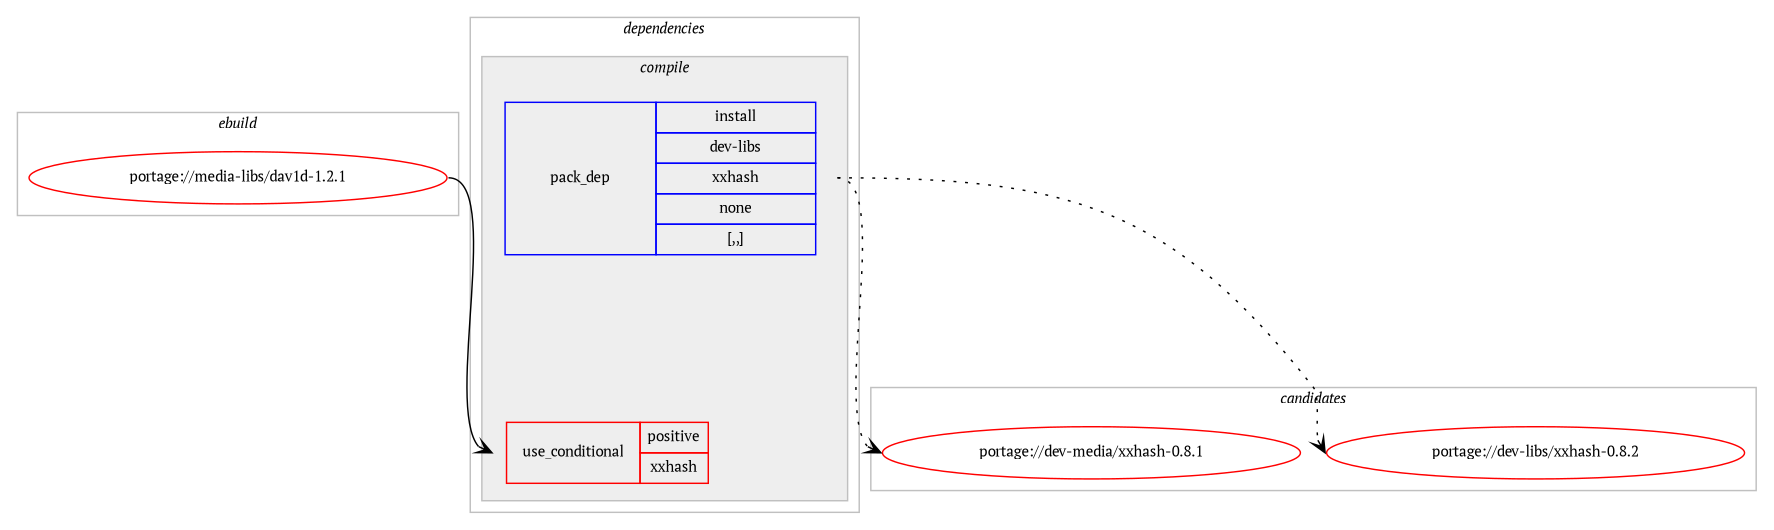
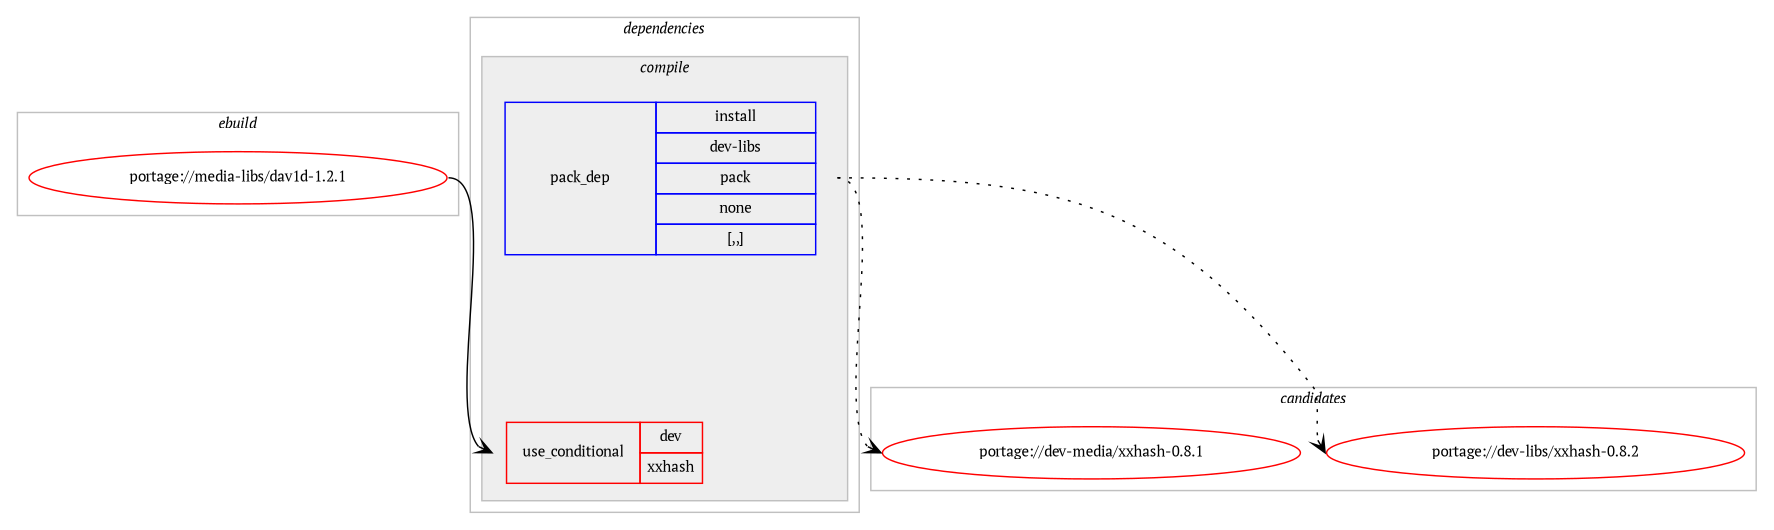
(736, 178) -> (736, 178)
(674, 437) -> (671, 437)
